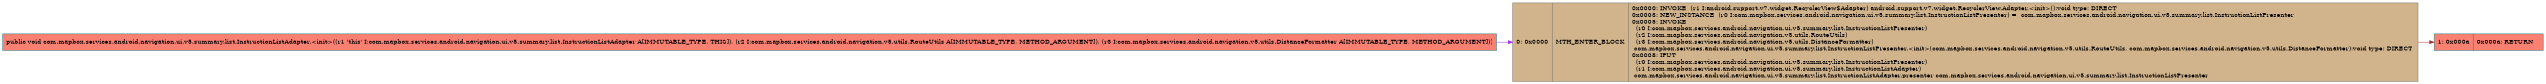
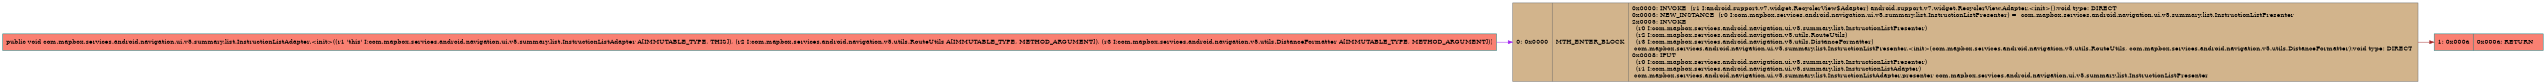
(1661, 22) -> (1661, 22)
